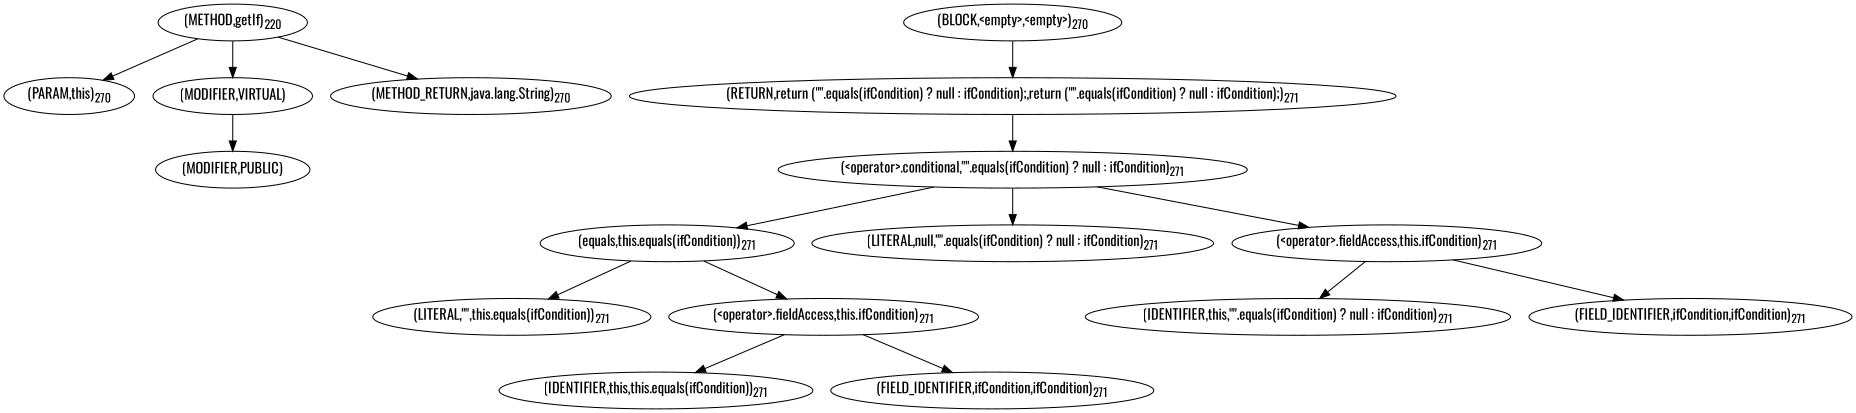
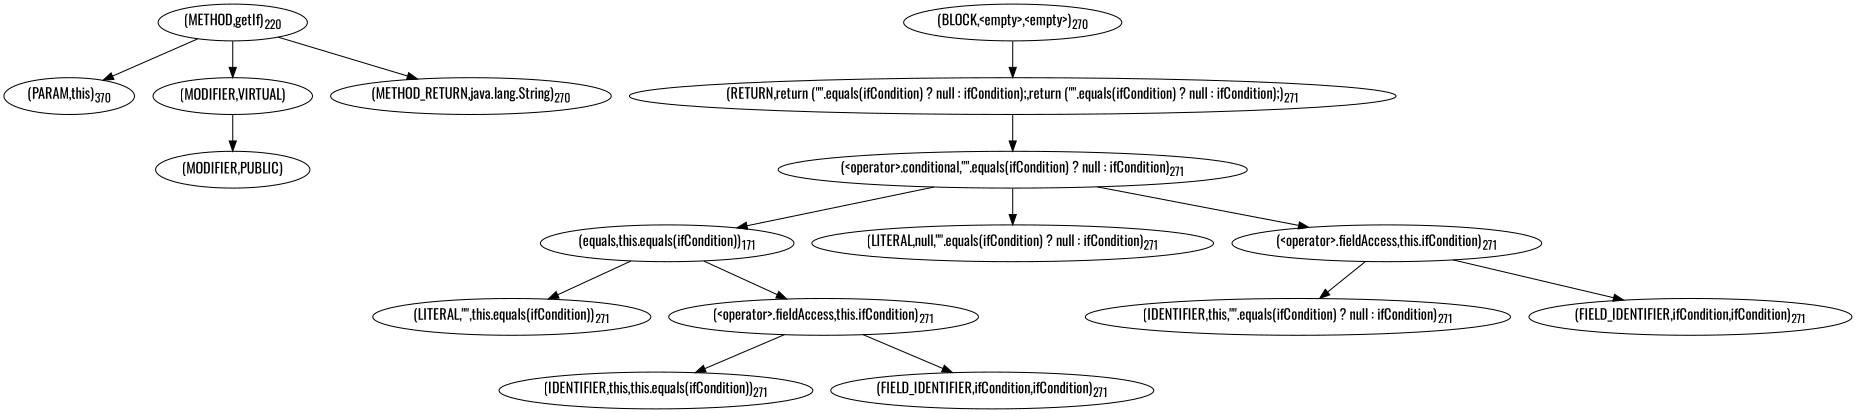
(103, 95) -> (103, 95)
(749, 242) -> (749, 242)
